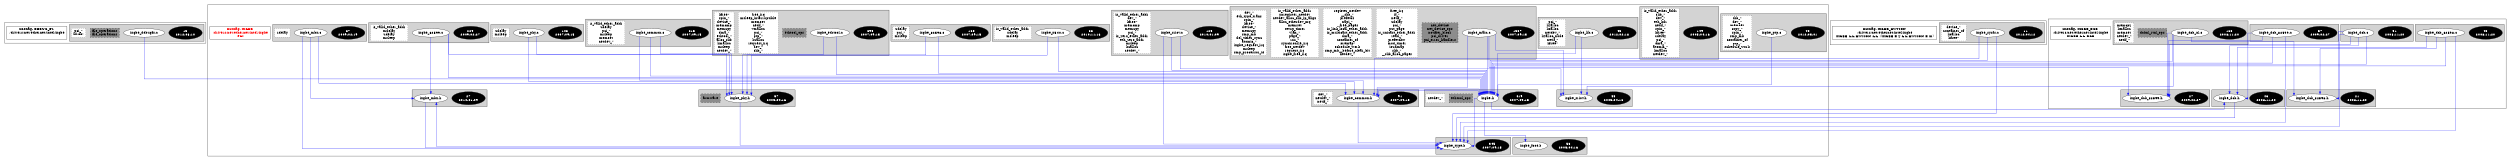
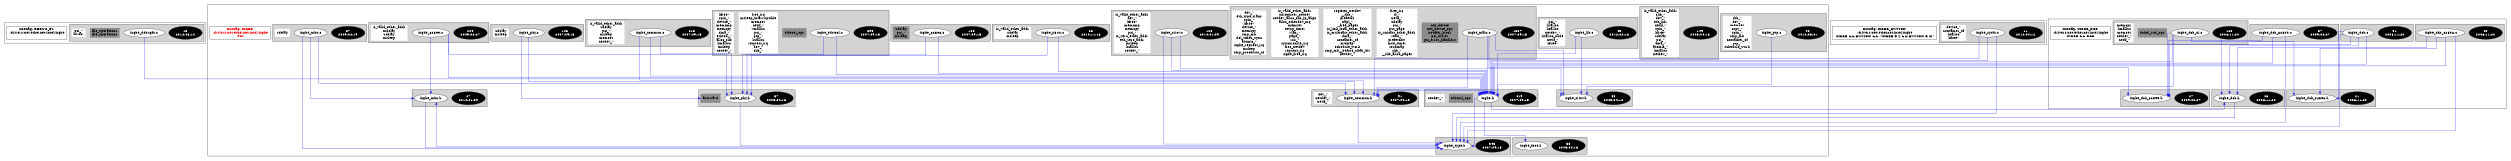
(901, 33) -> (901, 33)
(643, 54) -> (579, 98)
(2248, 60) -> (2222, 68)
